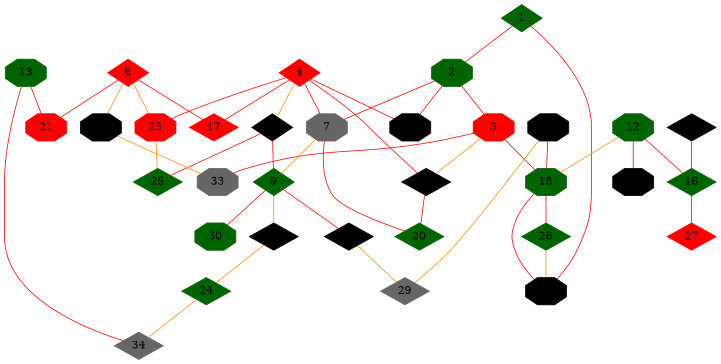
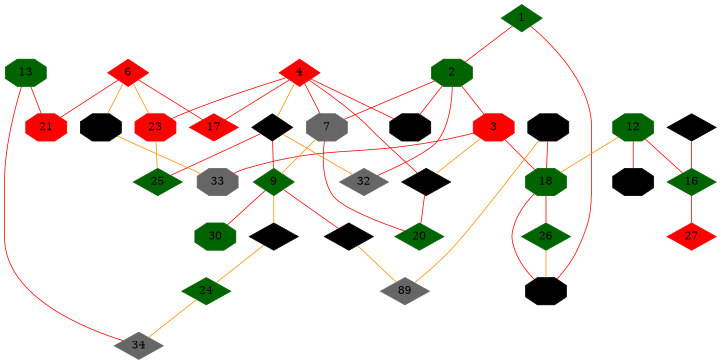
none -> (364, 182)
(405, 291) -> (405, 291)
